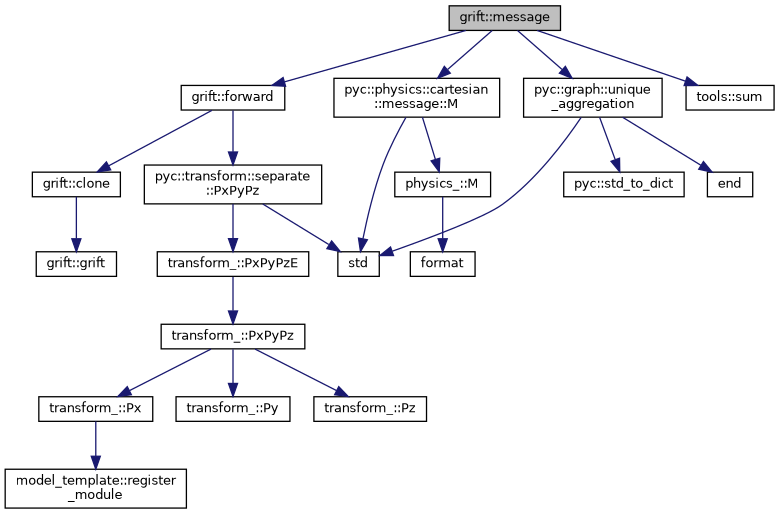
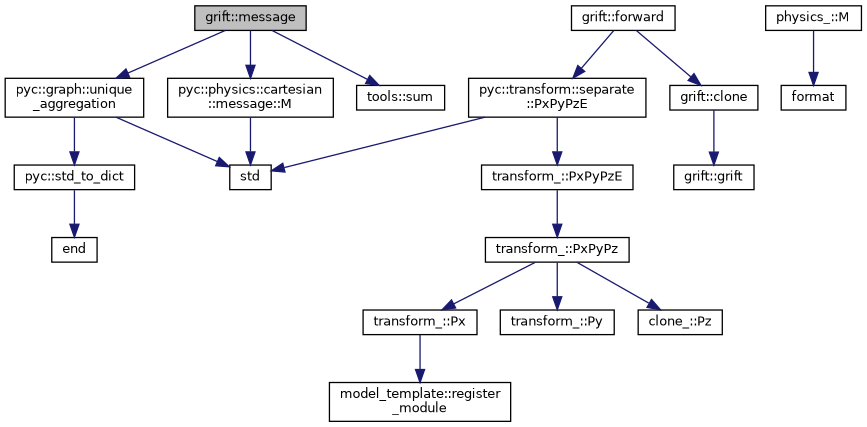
(375, 56) -> none
(429, 138) -> none
(662, 141) -> (74, 207)
(233, 184) -> (557, 98)
(370, 409) -> (680, 322)
